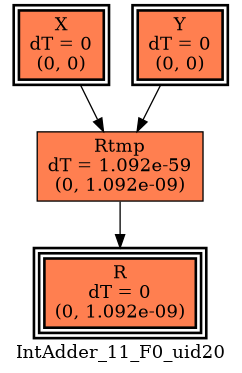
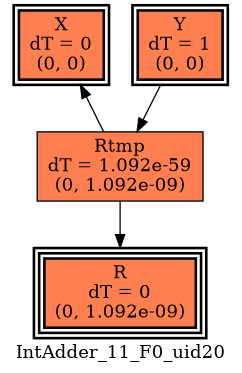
(180, 45) -> (180, 45)
(89, 102) -> (95, 114)
